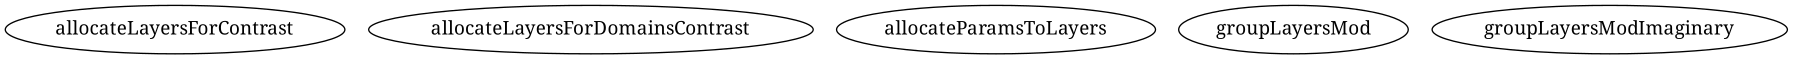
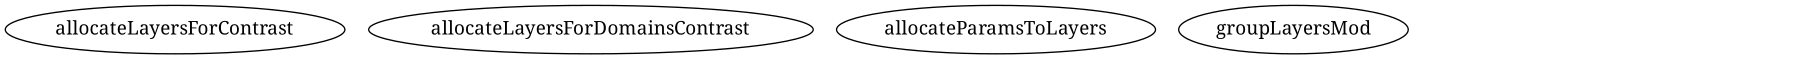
(1610, 30) -> none
